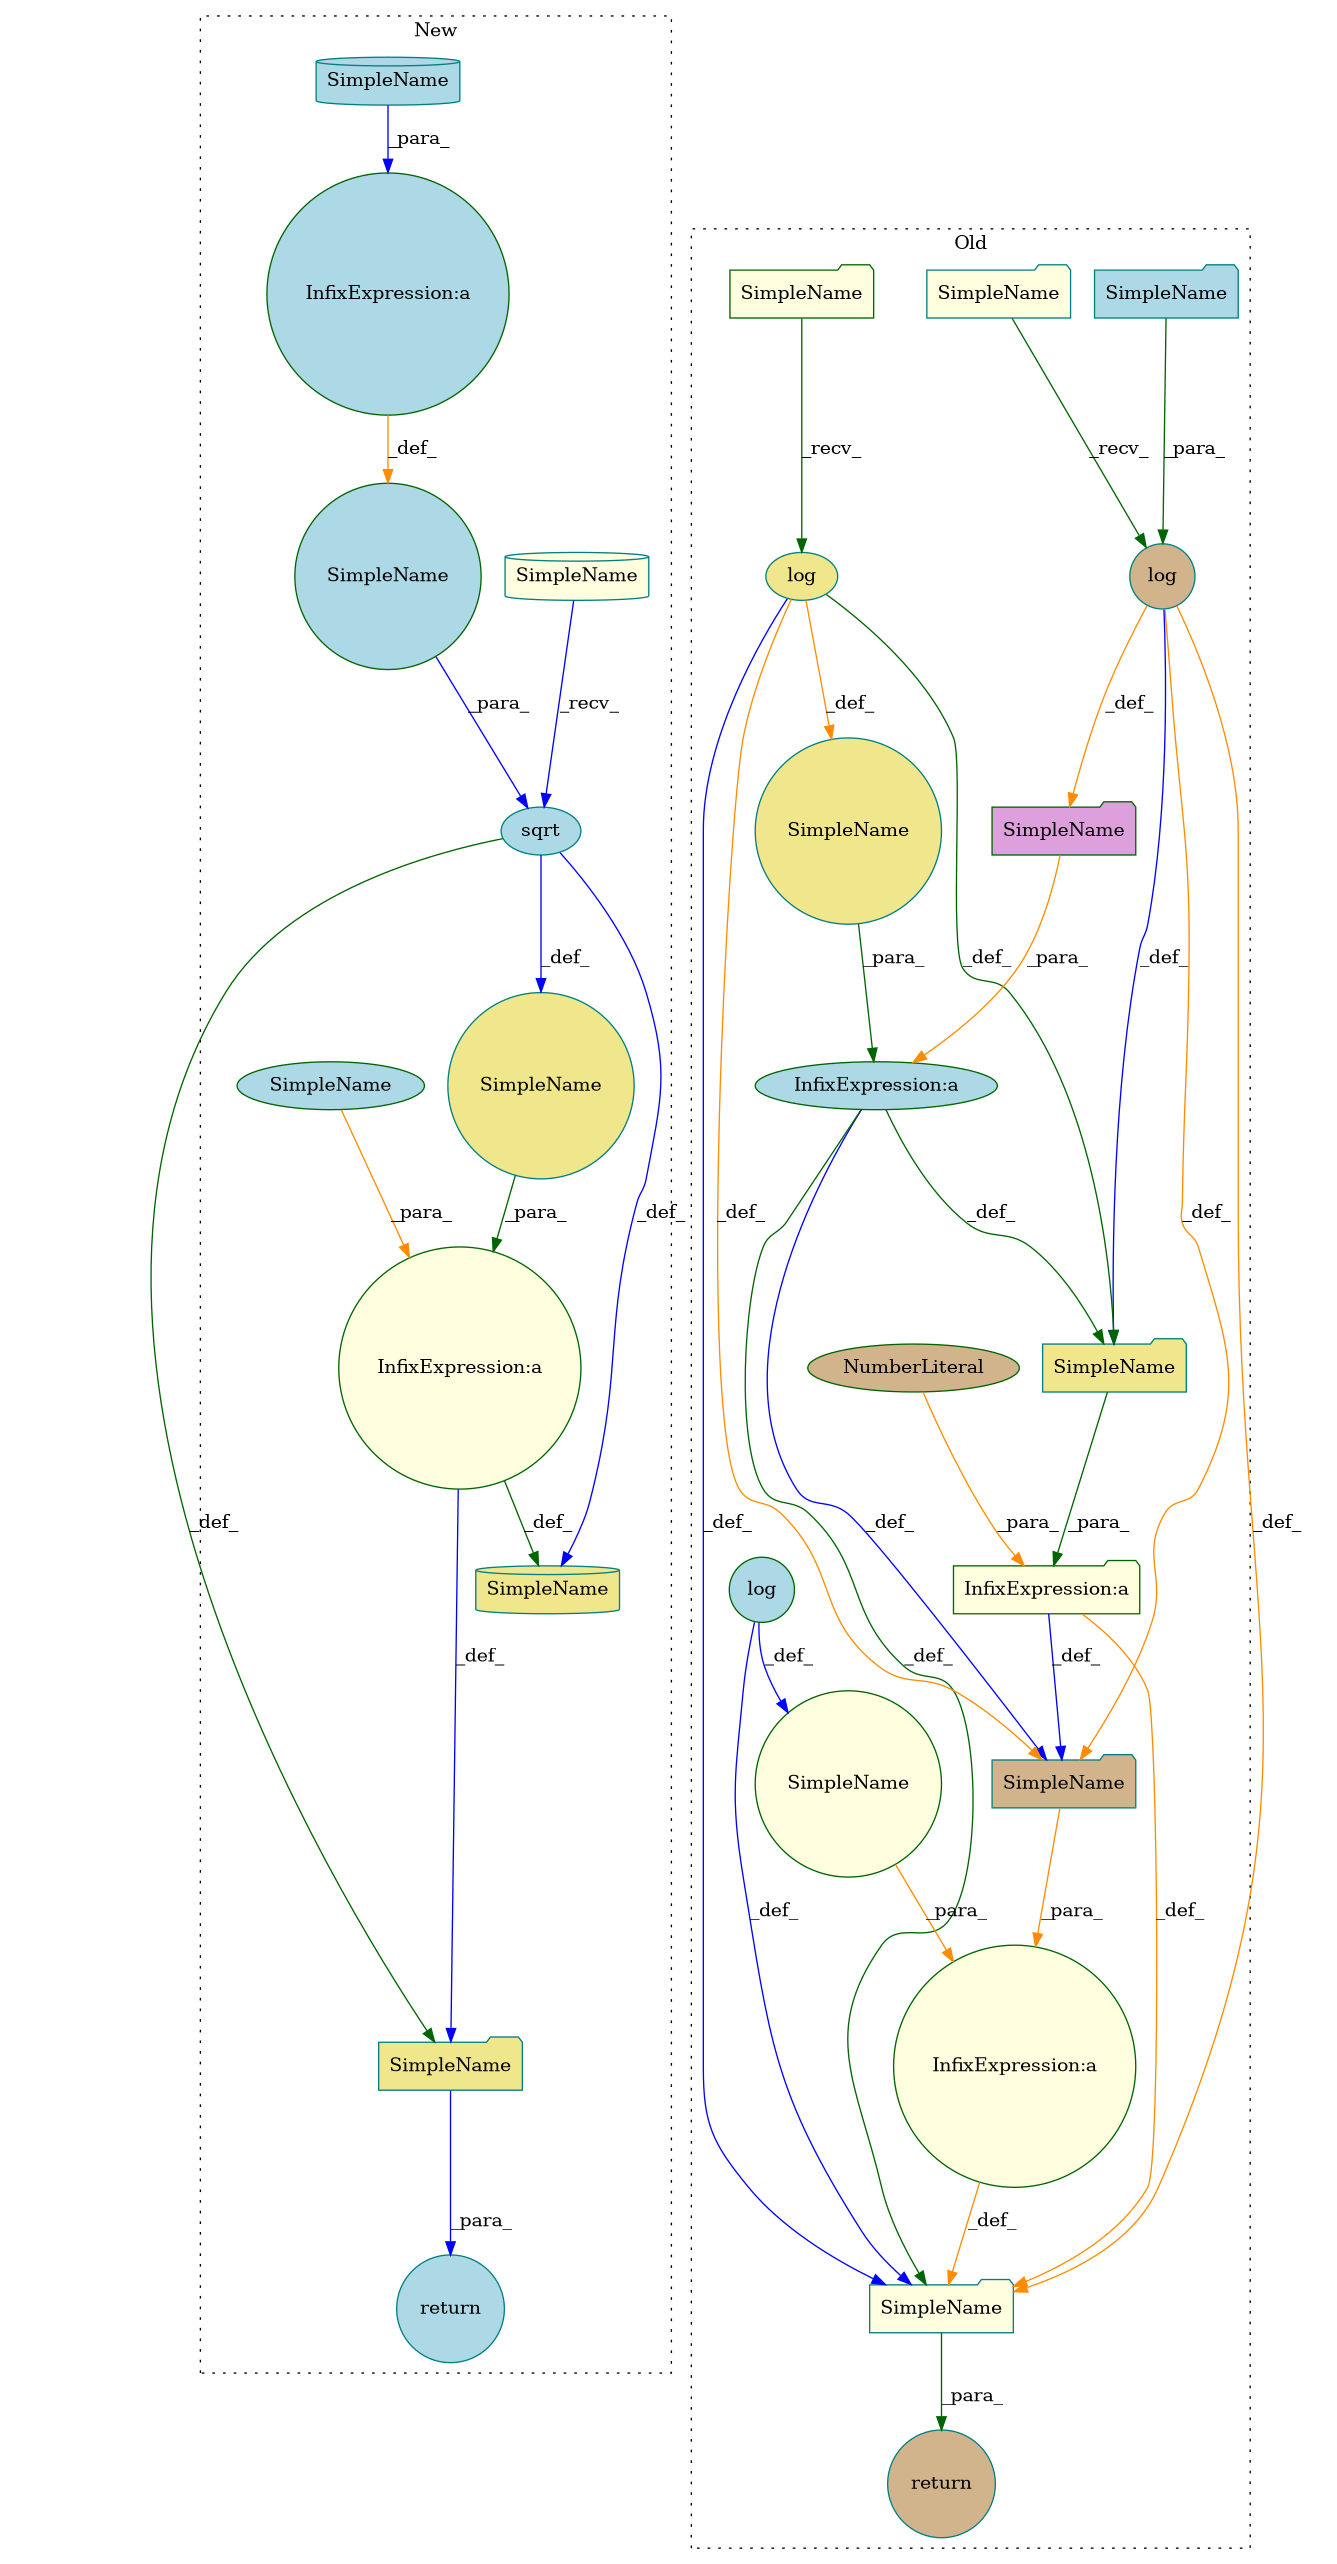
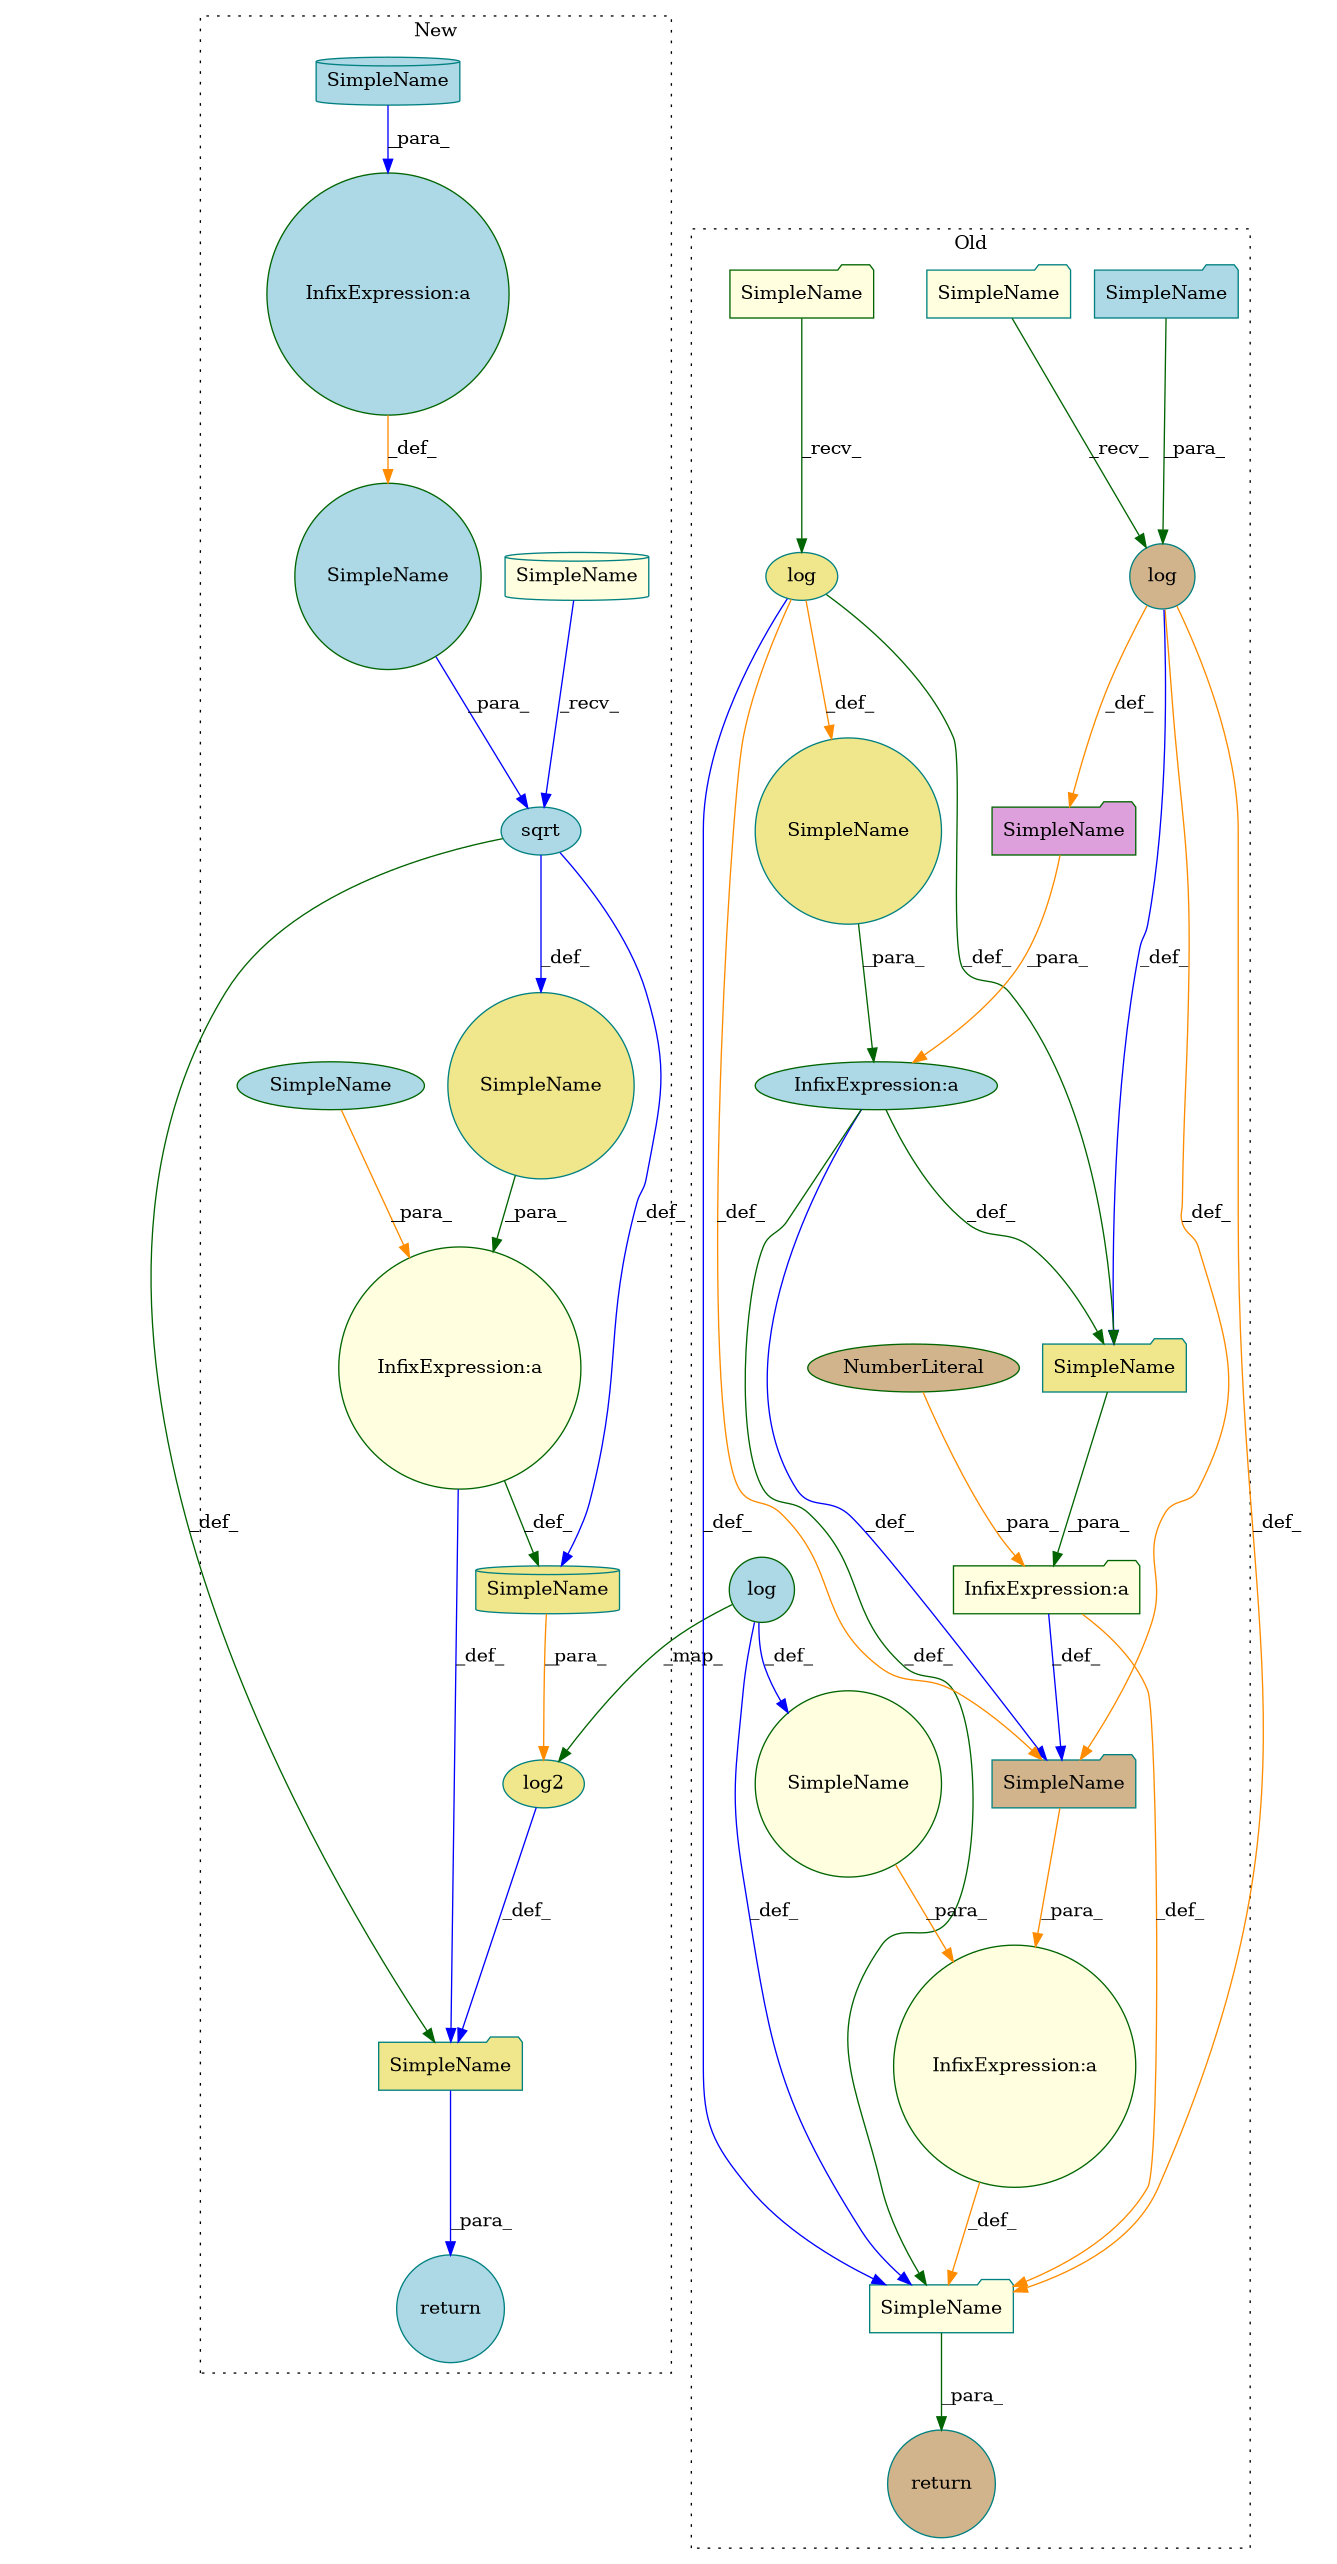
none -> (544, 1784)
